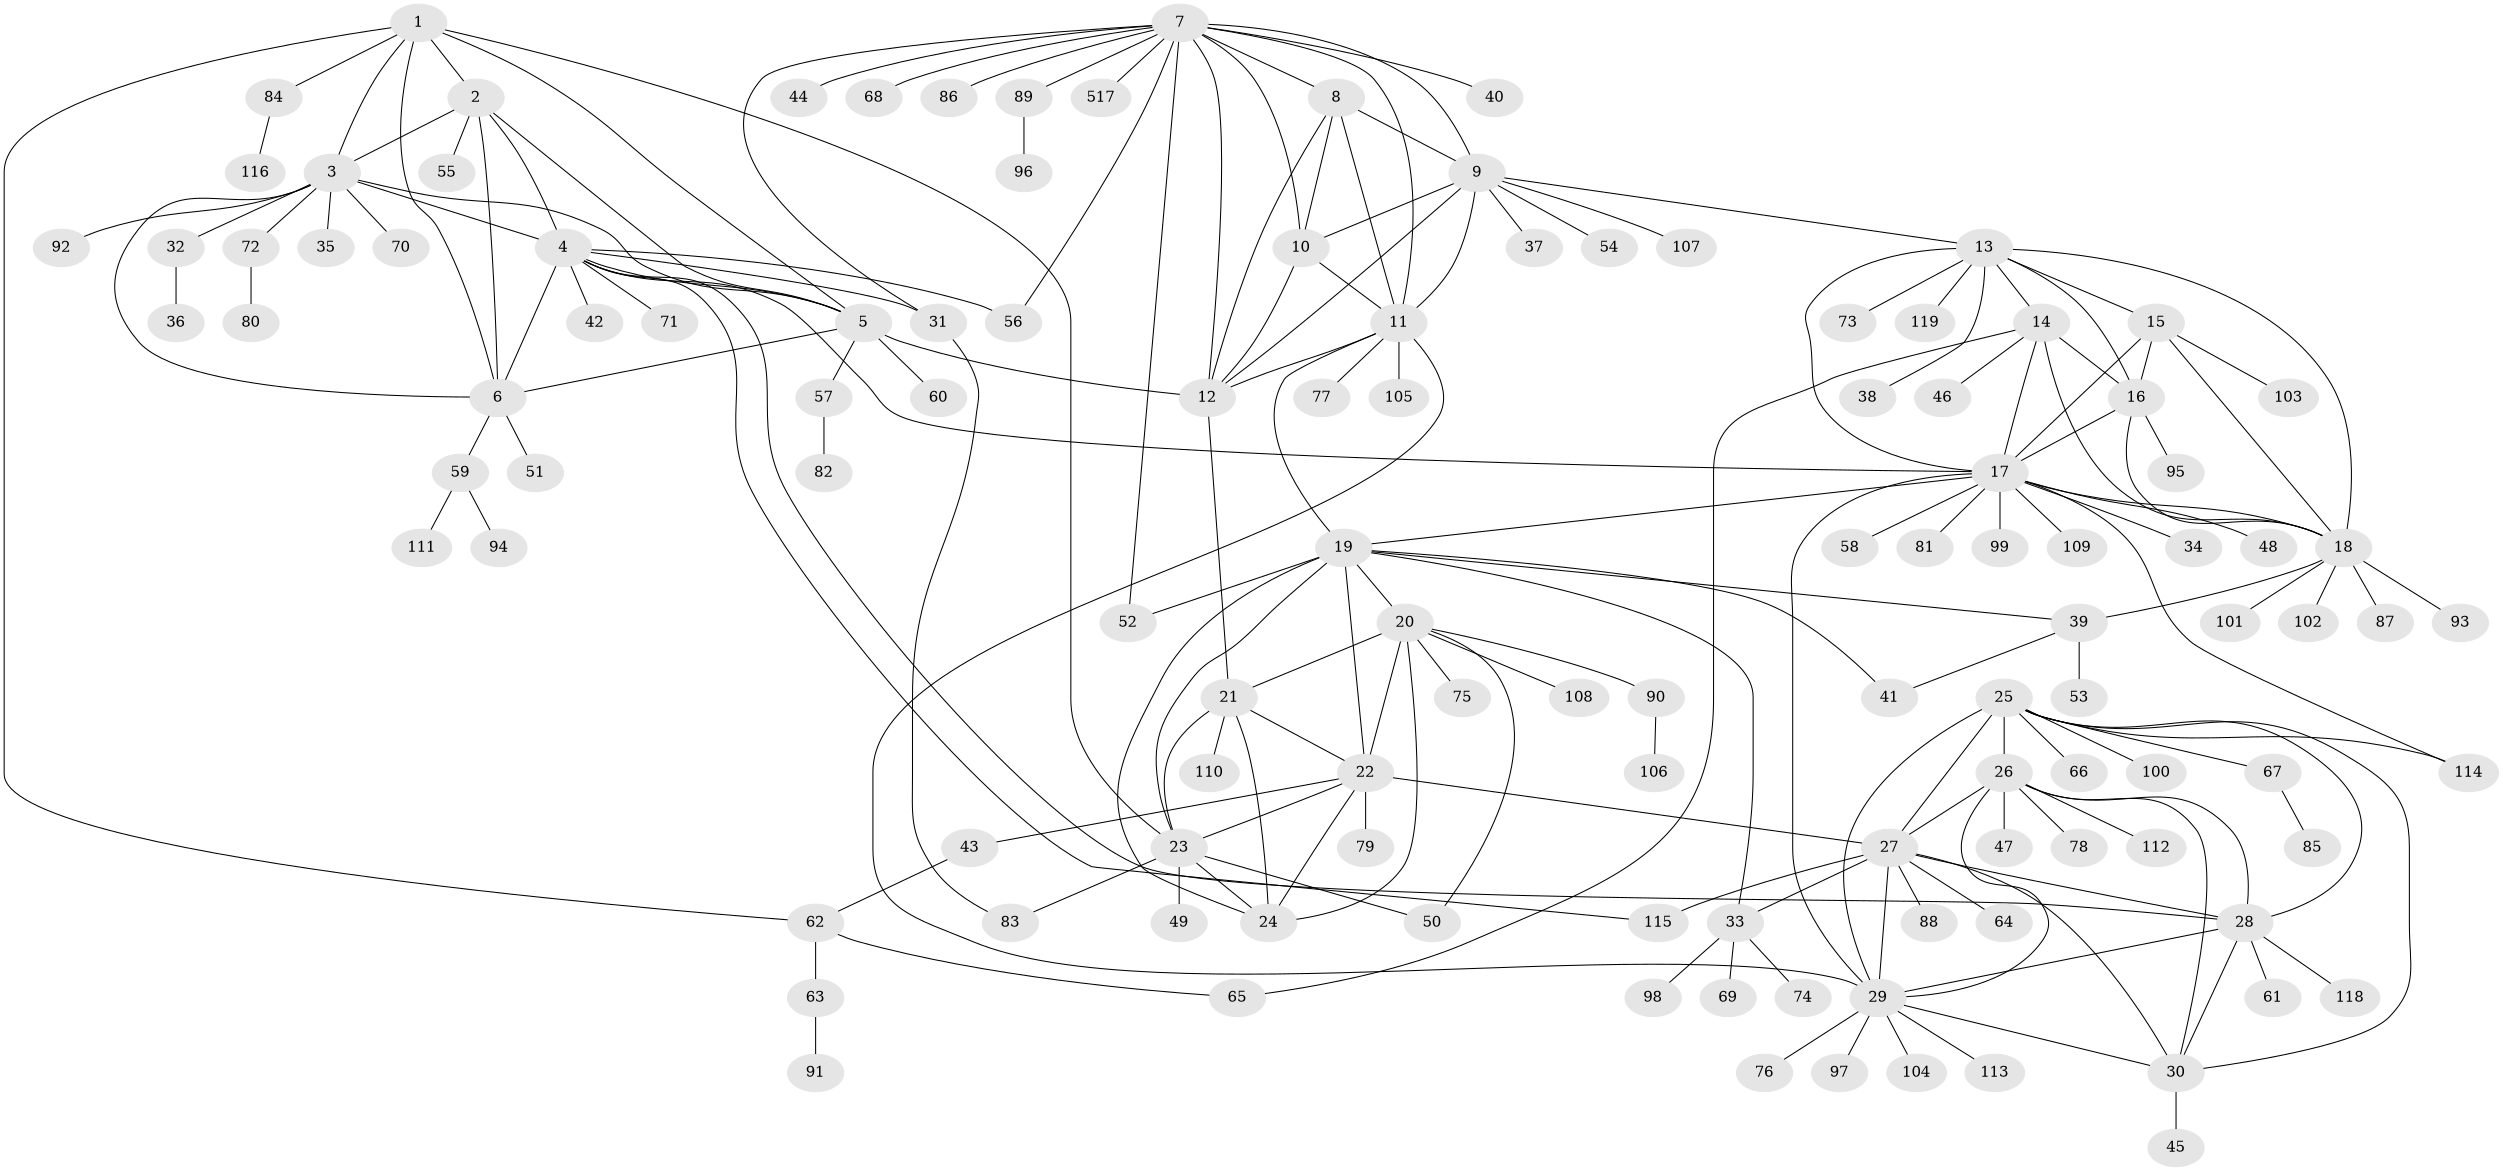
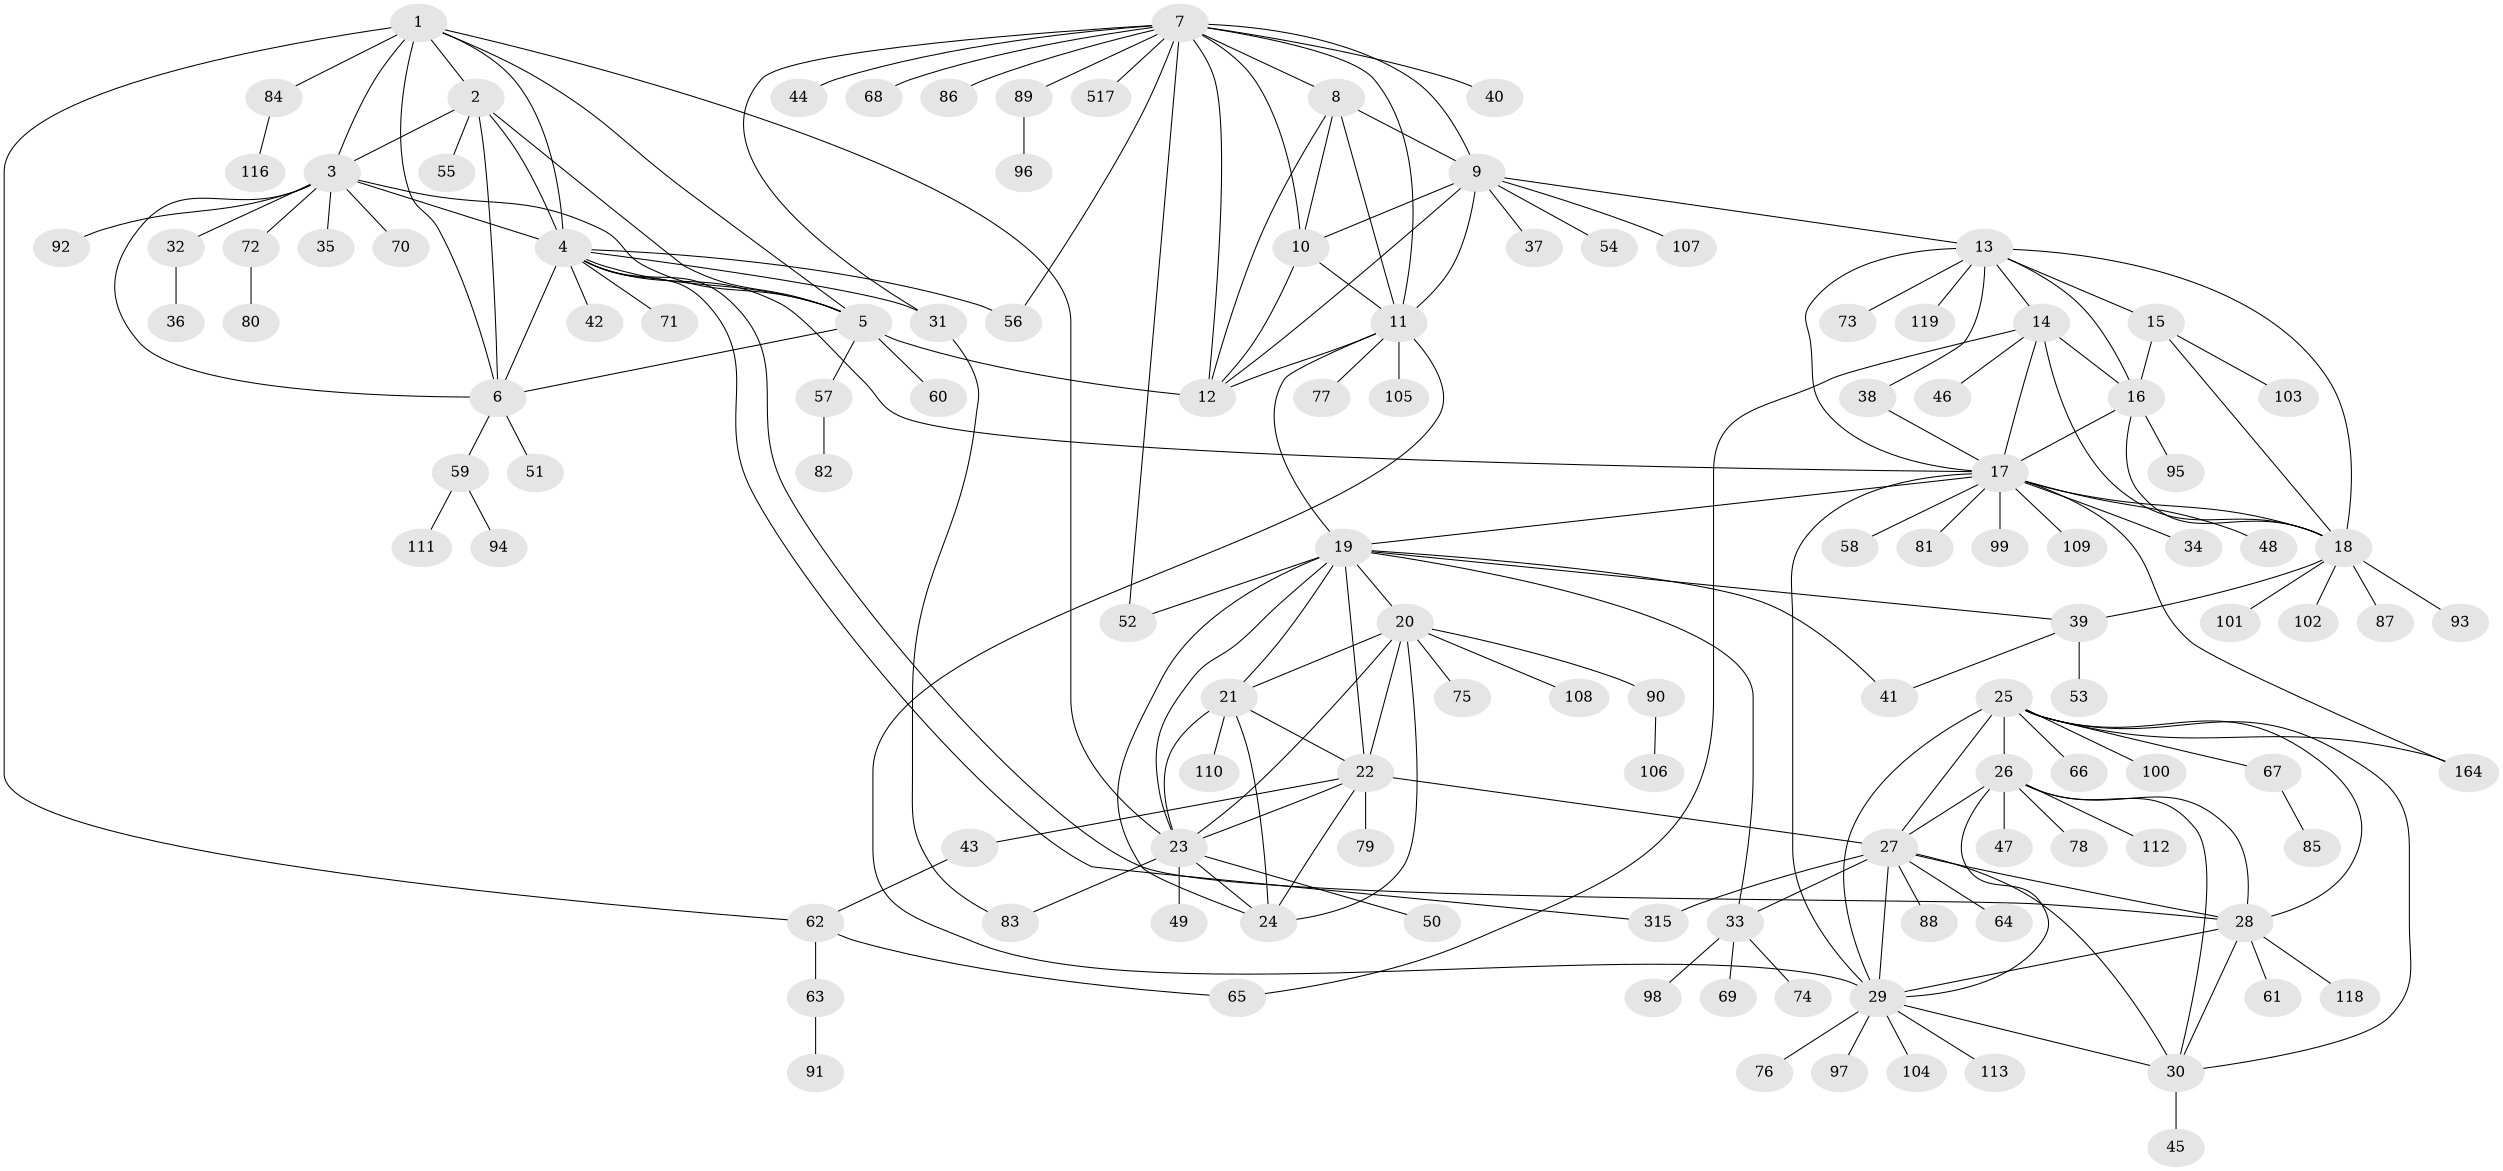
none -> (534, 111)
(2078, 398) -> (1934, 435)
(1218, 541) -> (1291, 626)
(1512, 756) -> (1295, 747)
(2469, 773) -> (2469, 773)
(1658, 923) -> (1658, 923)
